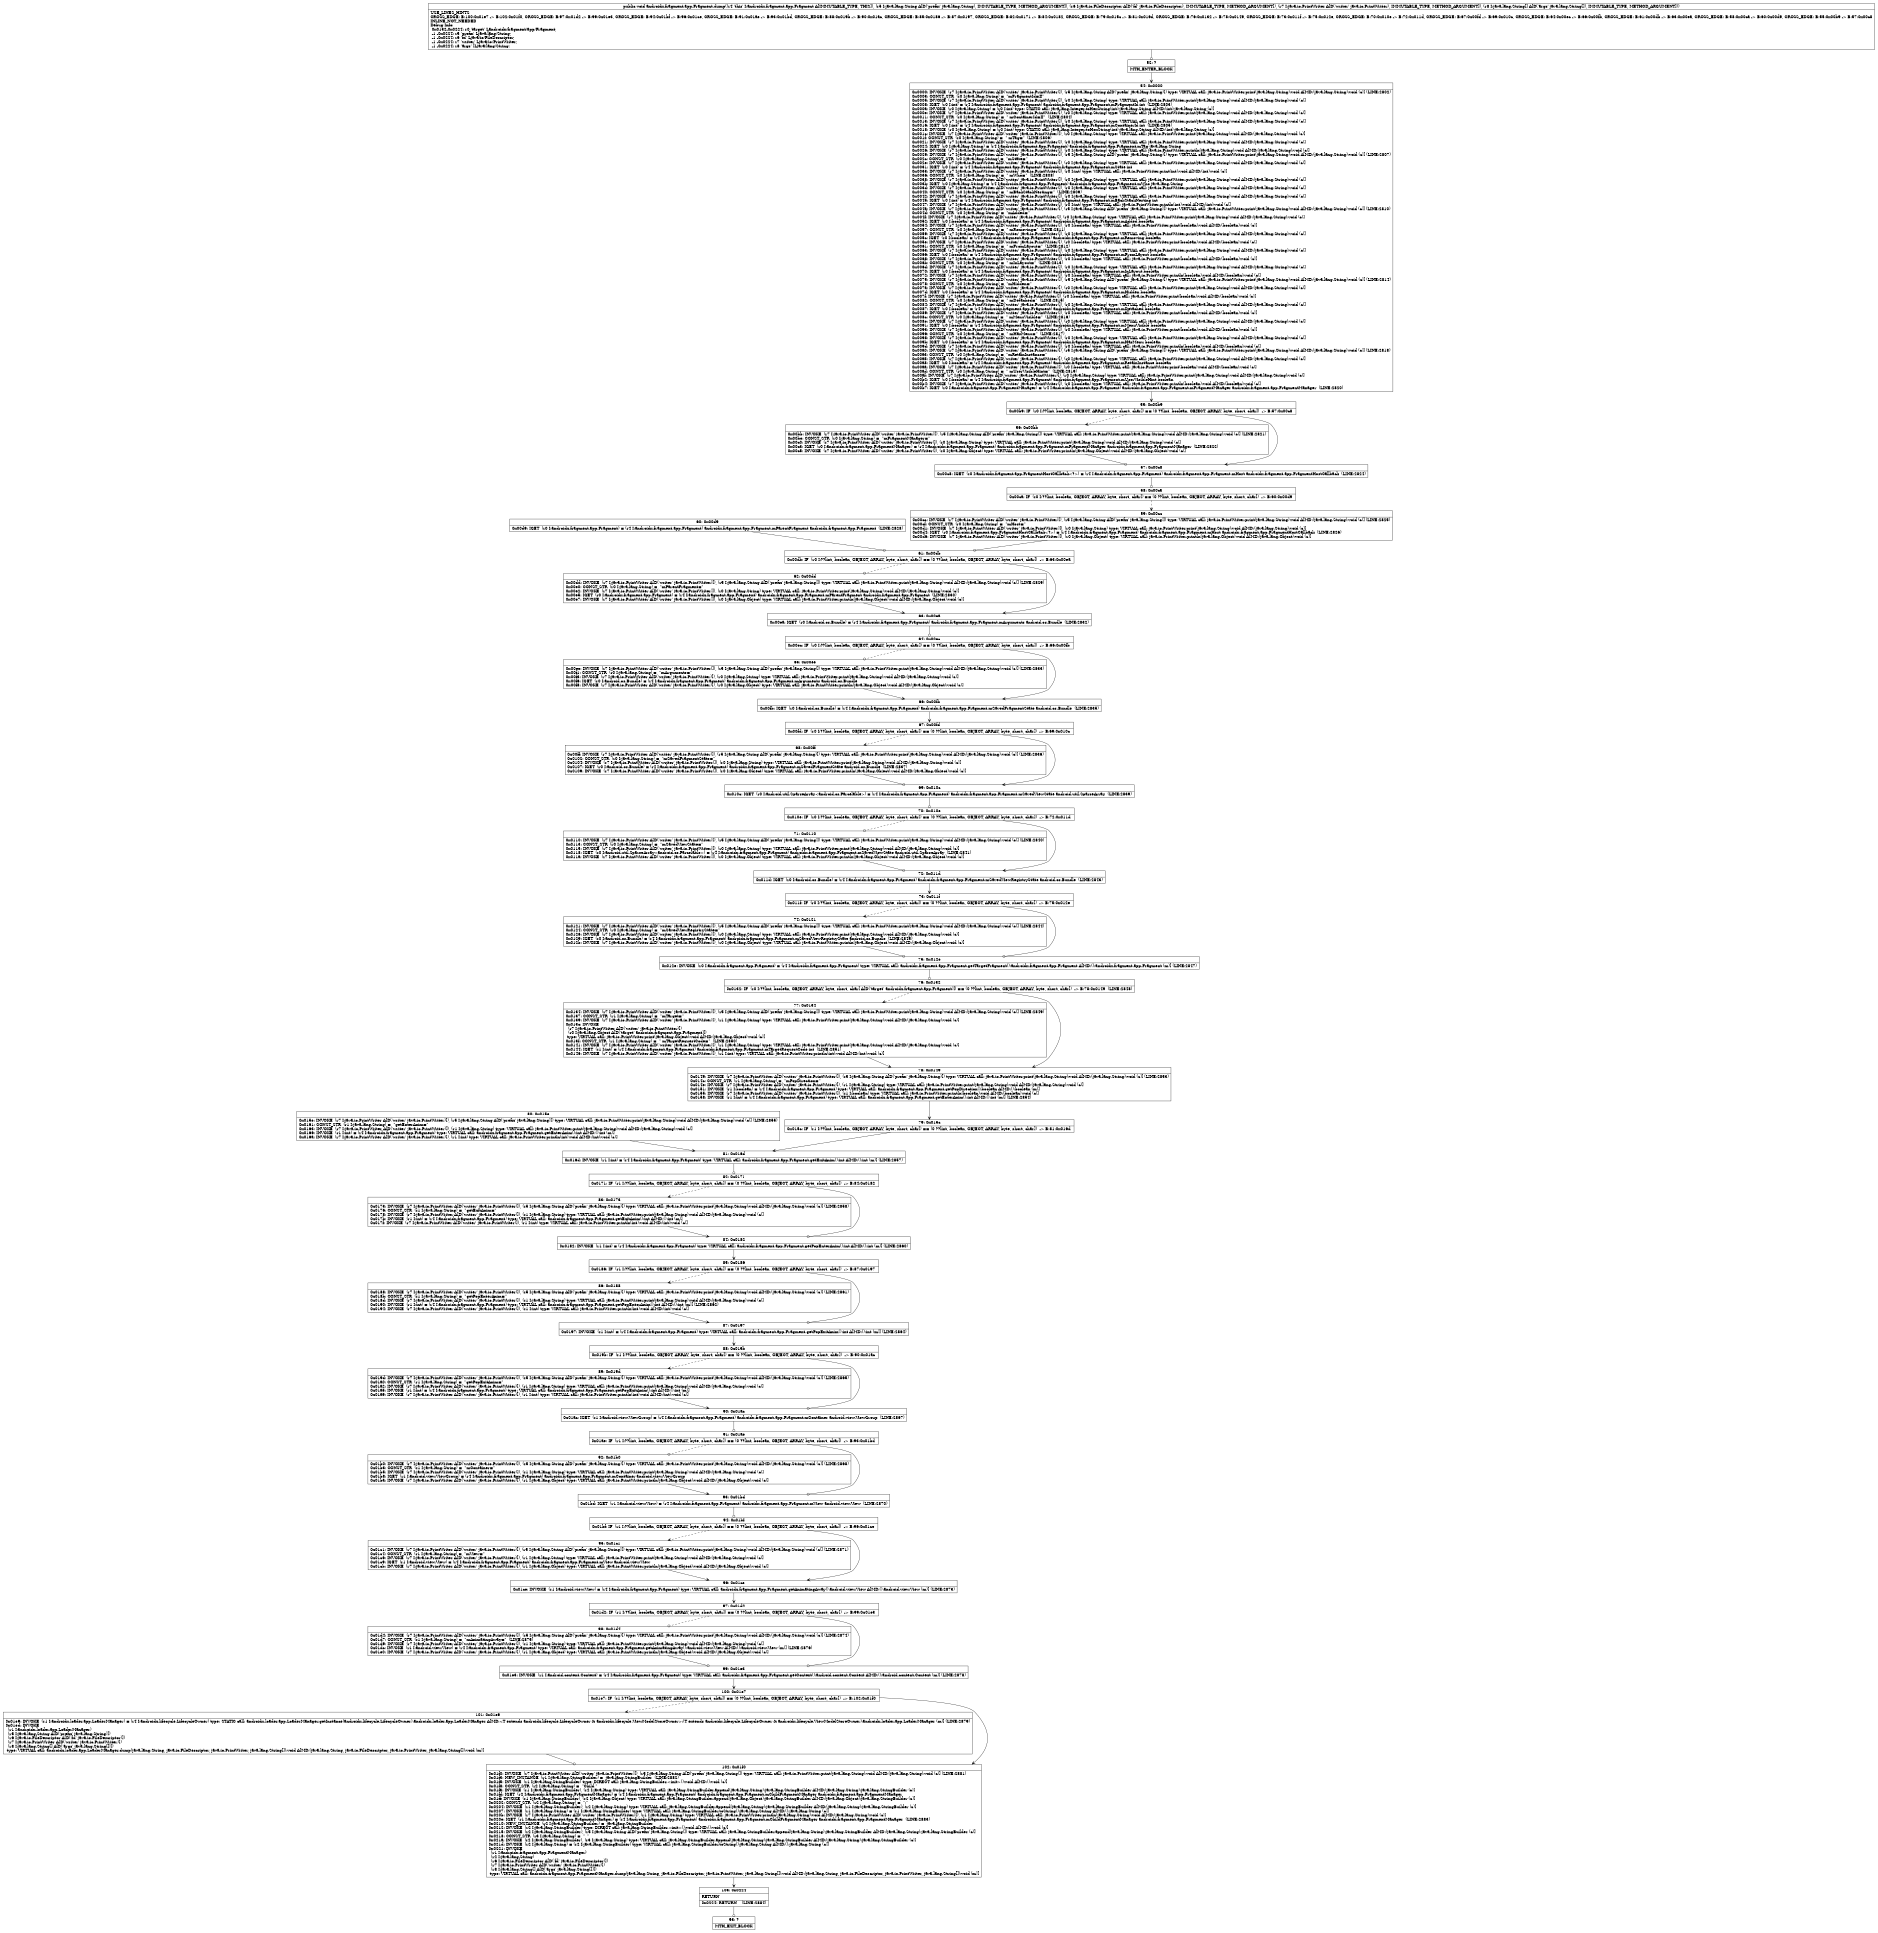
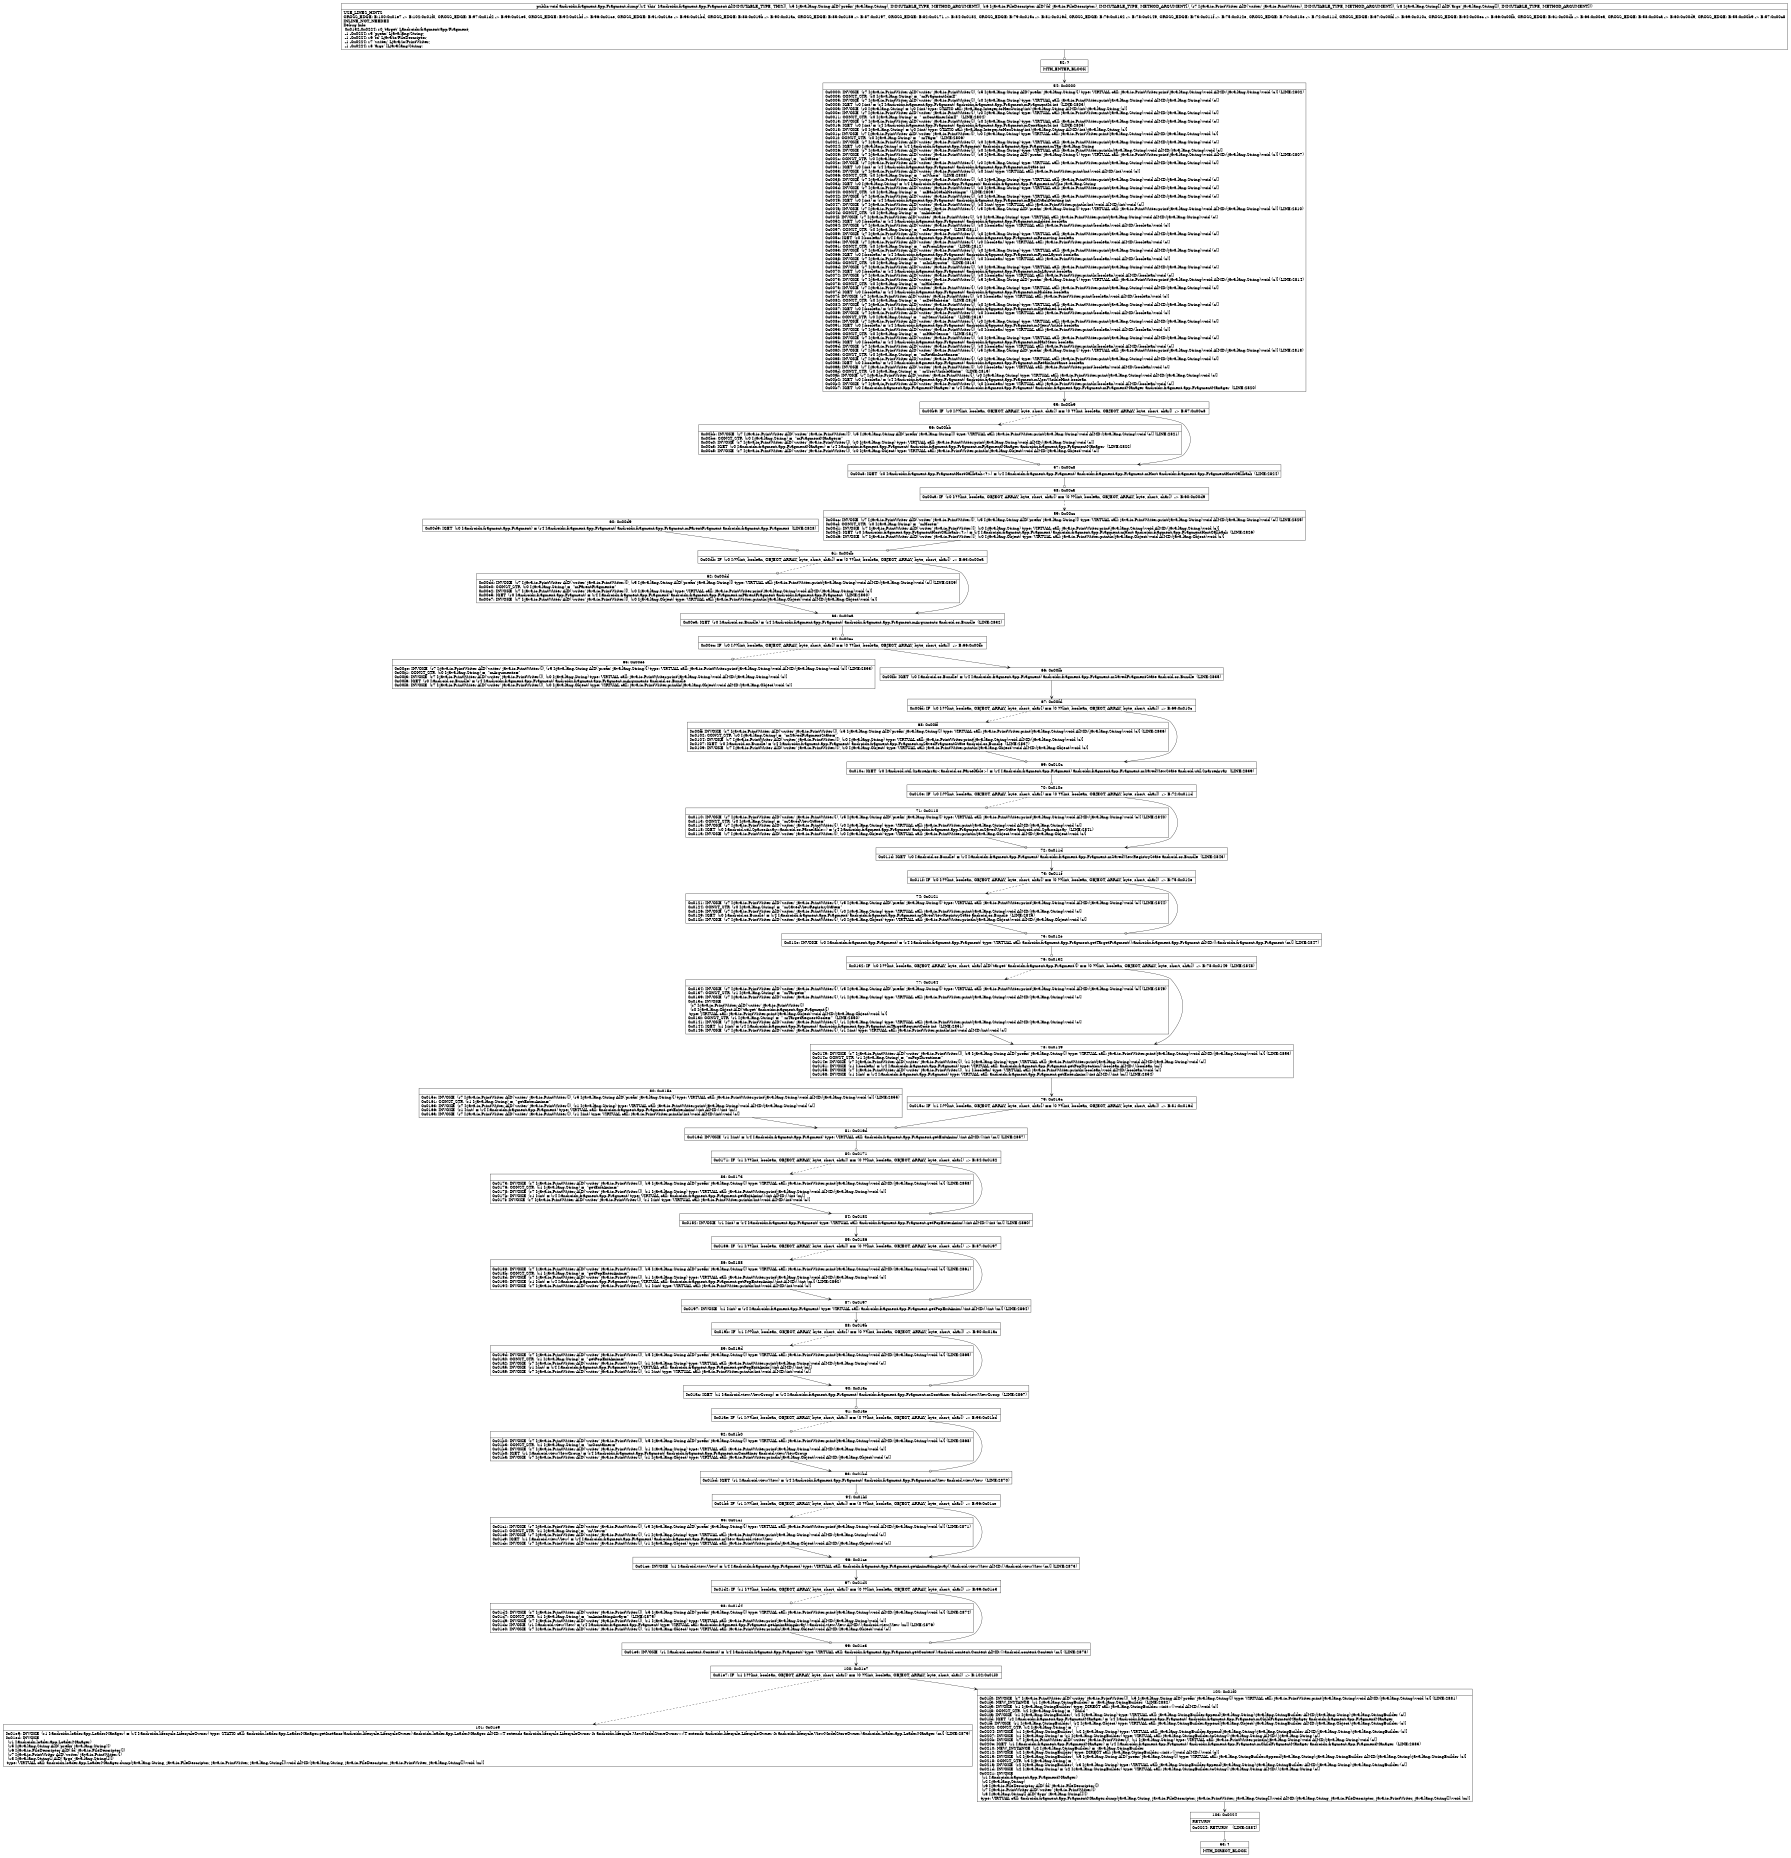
(883, 694) -> none
(833, 1141) -> (955, 1118)
(560, 1759) -> none
(734, 1926) -> (1225, 1851)
